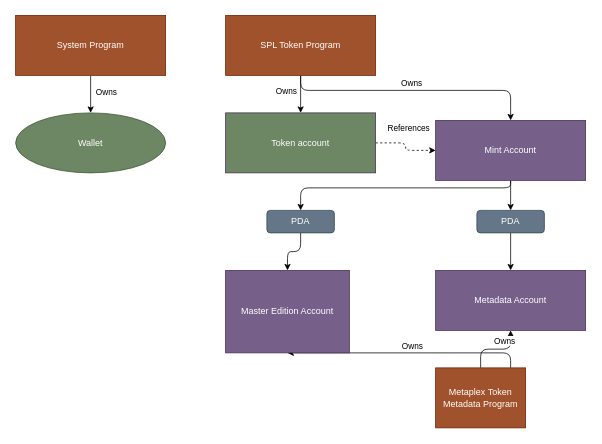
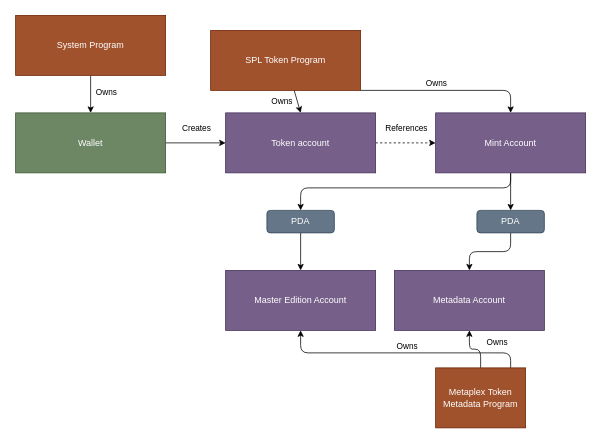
(300, 45) -> (285, 60)
(90, 143) -> (90, 143)
none -> (219, 143)
(300, 143) -> (300, 143)
(510, 150) -> (510, 143)
(510, 300) -> (469, 300)
(287, 312) -> (300, 300)
